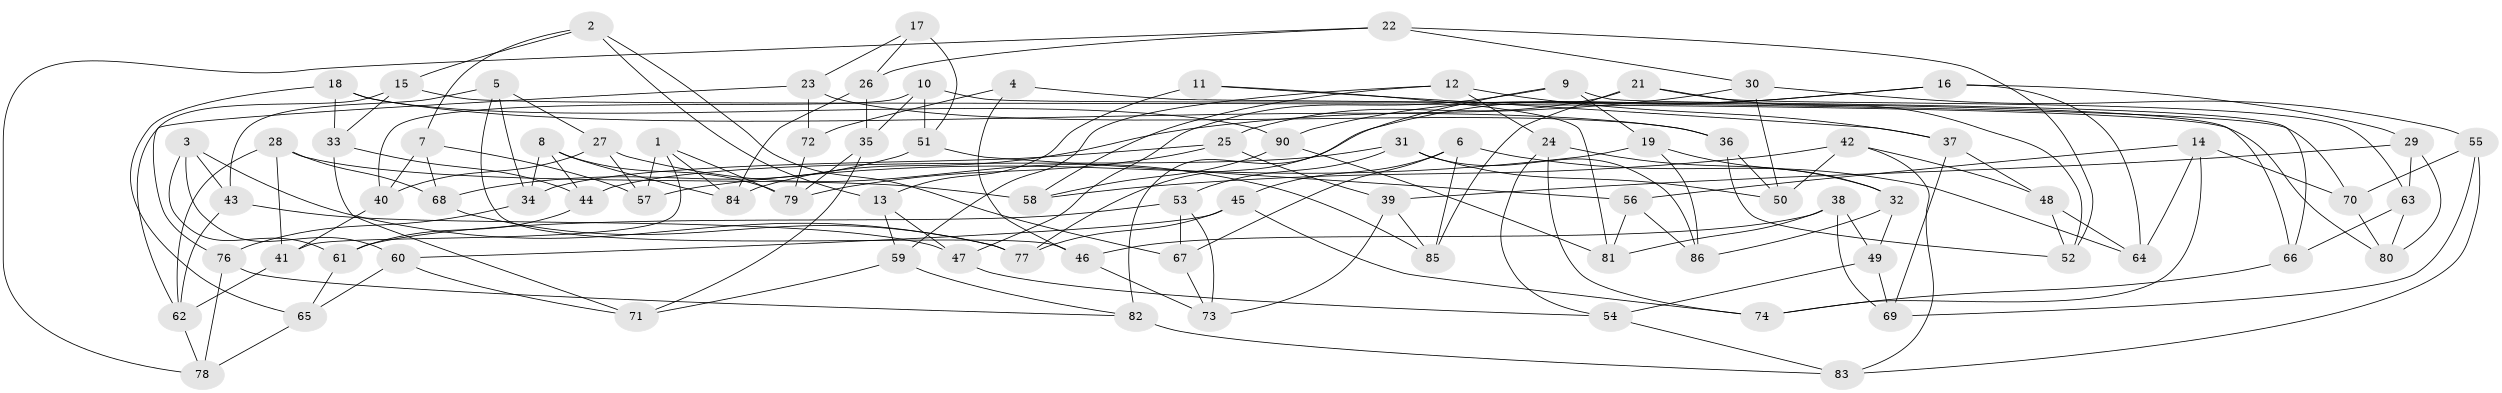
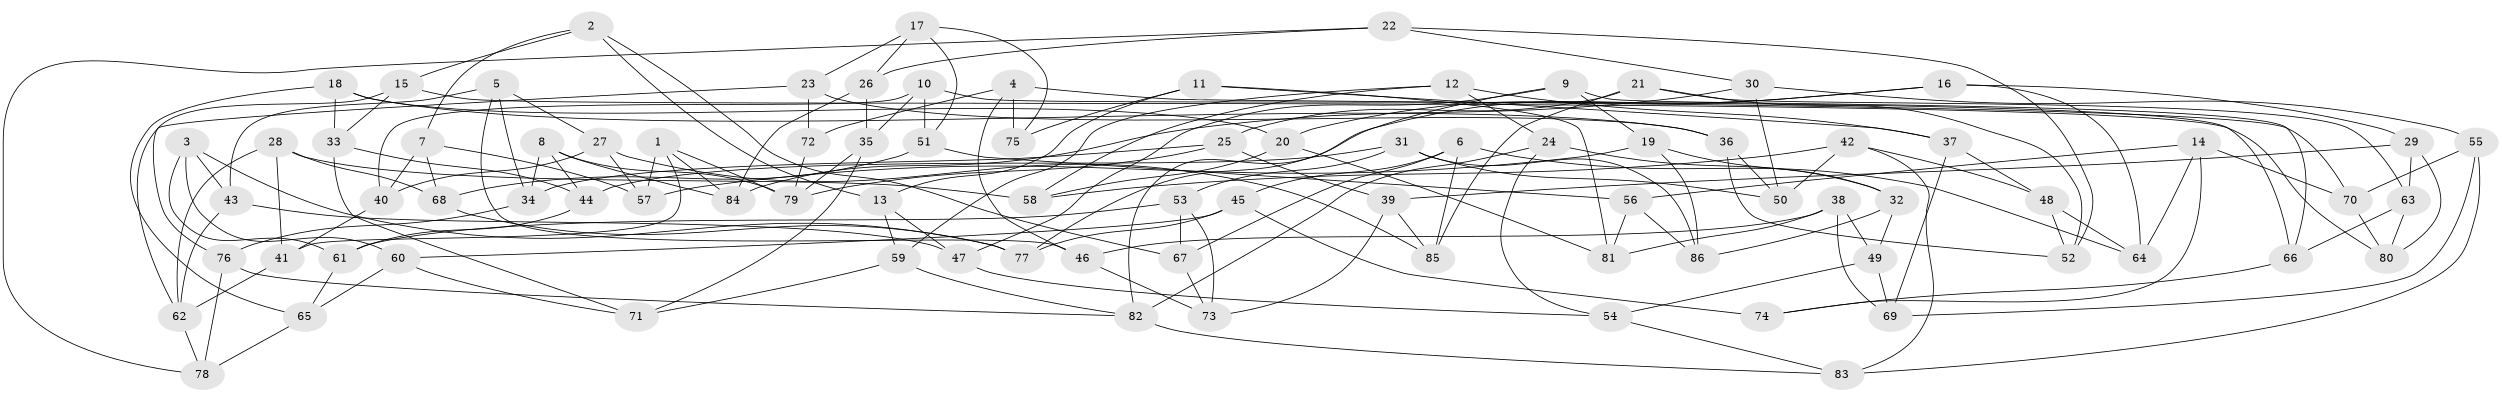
none -> (1014, 143)
(1283, 143) -> (1283, 143)
(1599, 284) -> (1340, 197)
